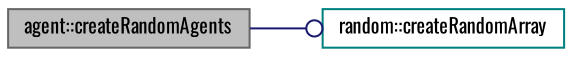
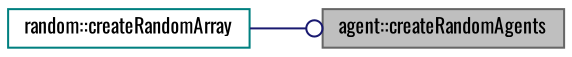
(278, 28) -> (278, 28)
